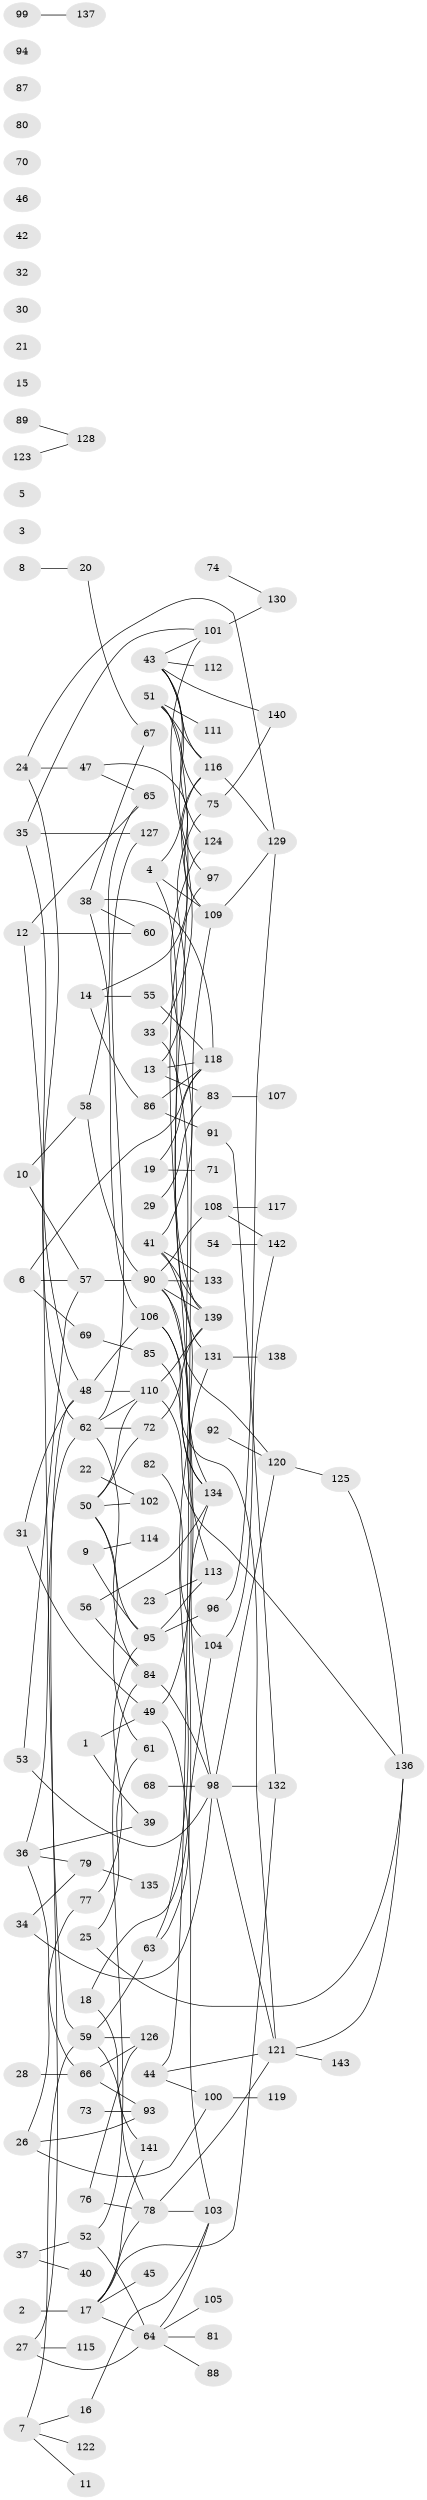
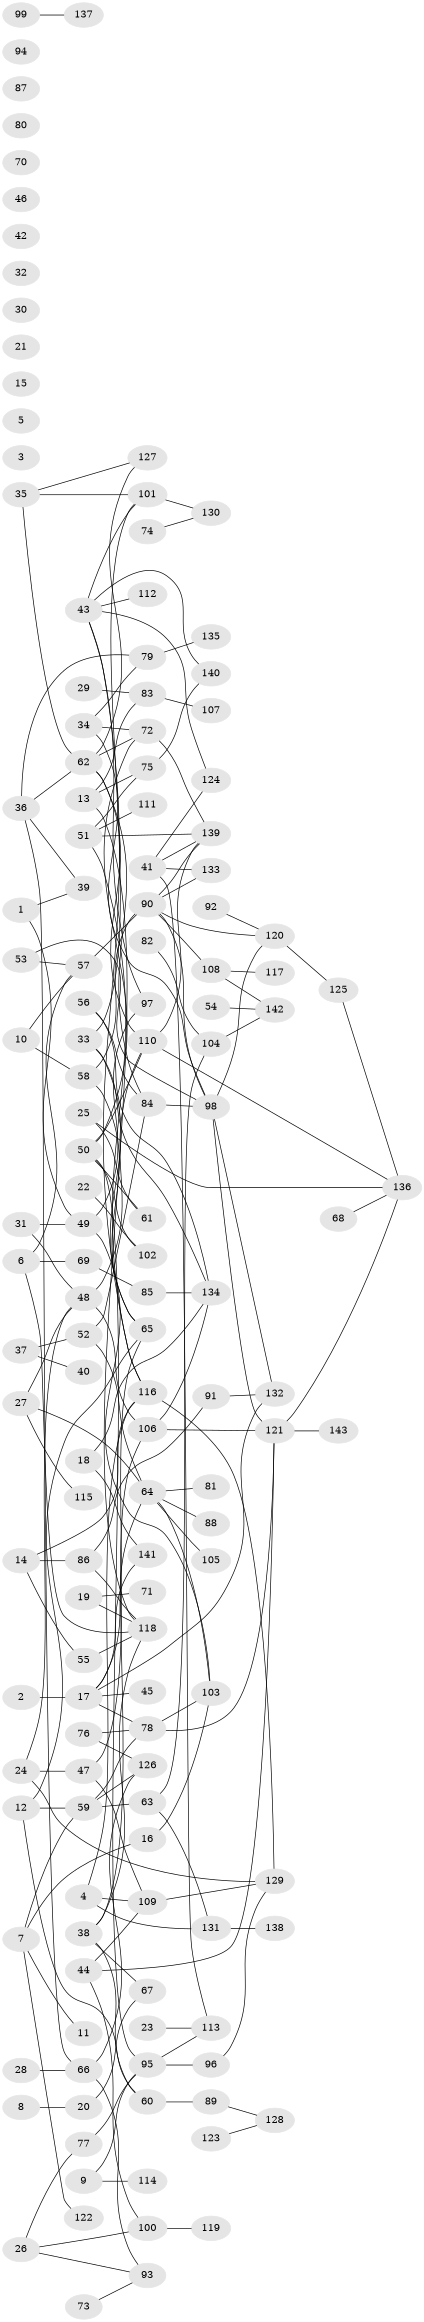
none -> (116, 728)
none -> (116, 1185)
(178, 1786) -> (370, 1204)
none -> (179, 2102)
